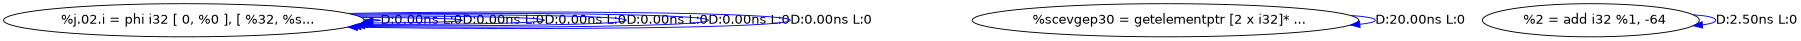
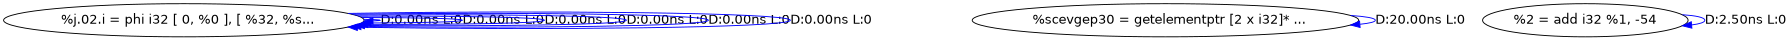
(1591, 20) -> (1585, 20)
